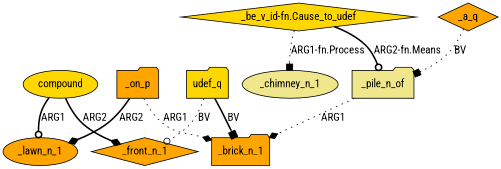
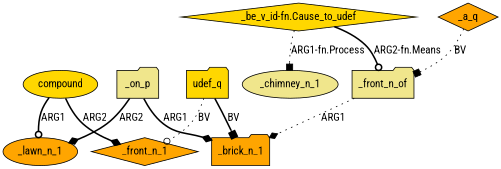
(138, 84) -> (138, 84)
(383, 84) -> (383, 84)
(167, 127) -> (167, 127)
